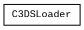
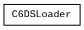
(42, 15) -> (42, 15)
